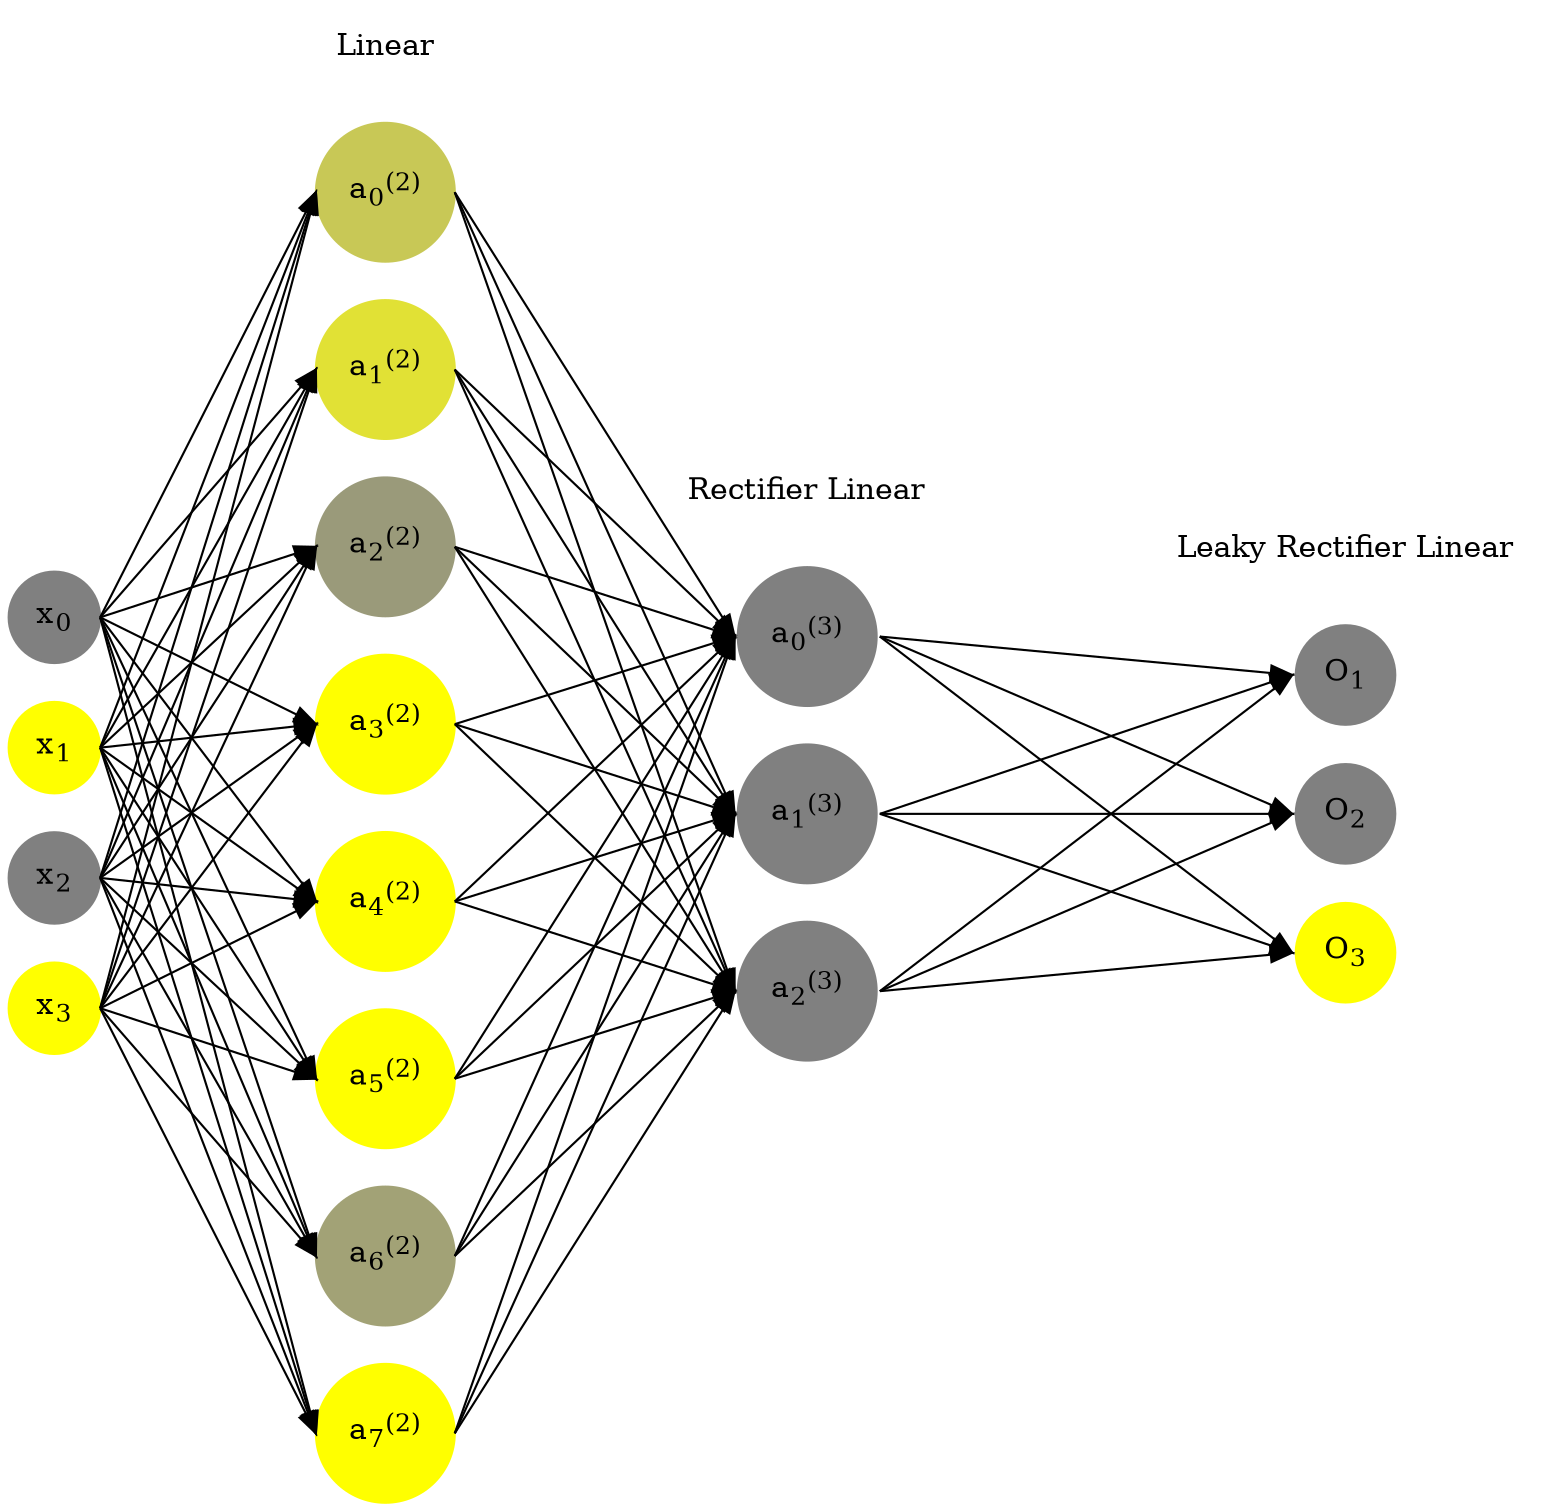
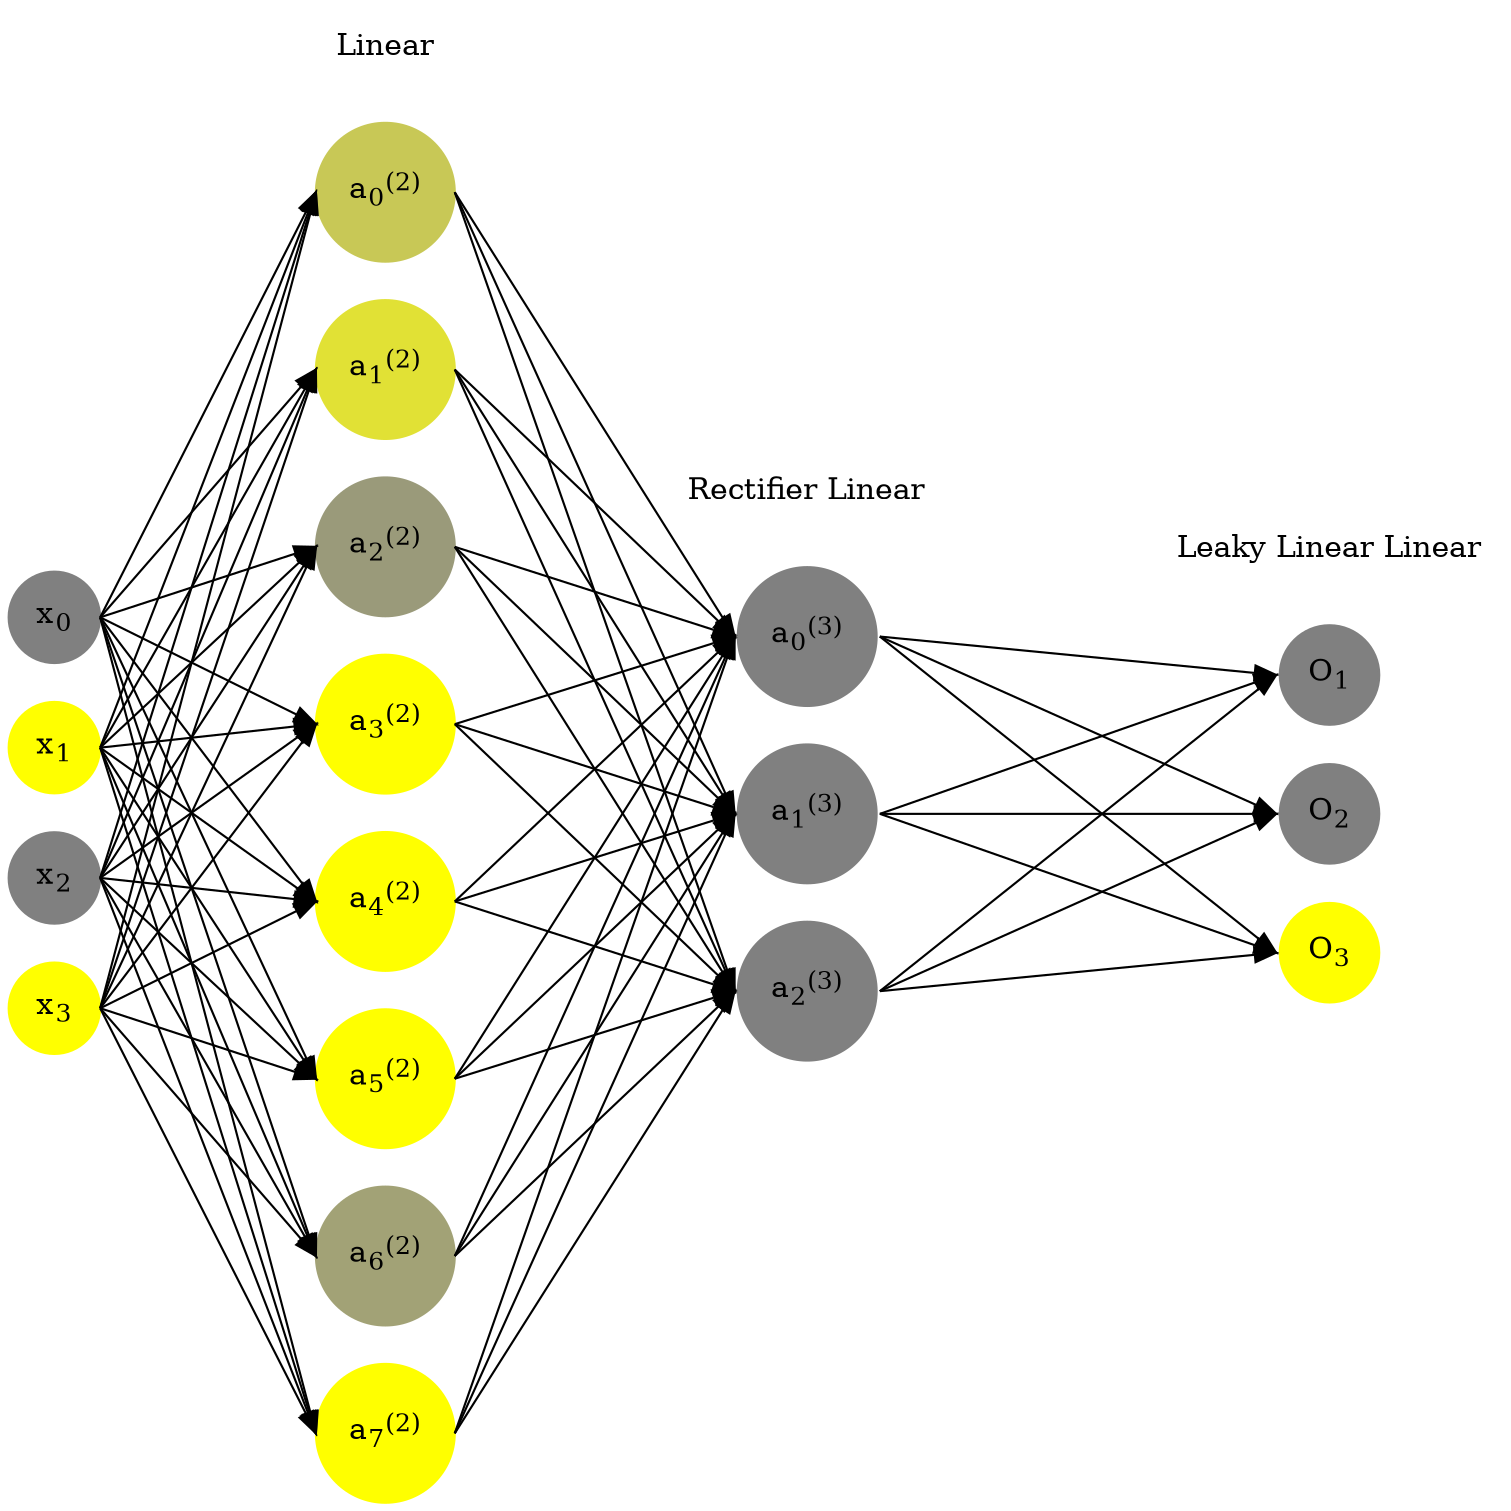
(1346, 549) -> (1329, 549)
